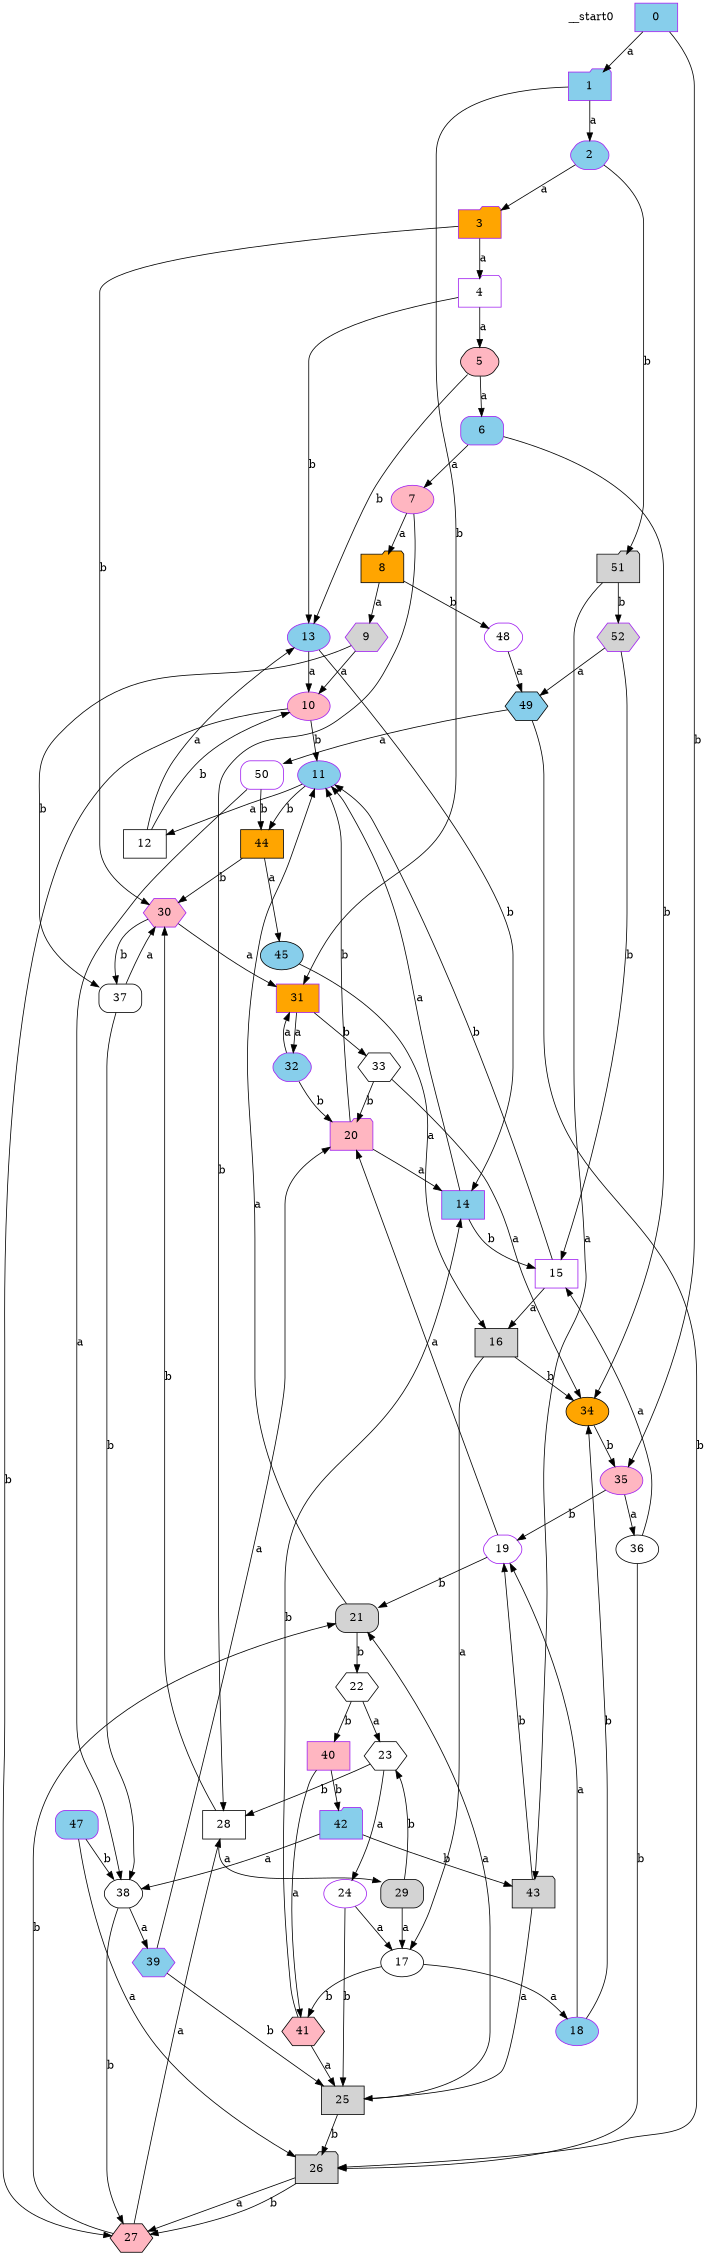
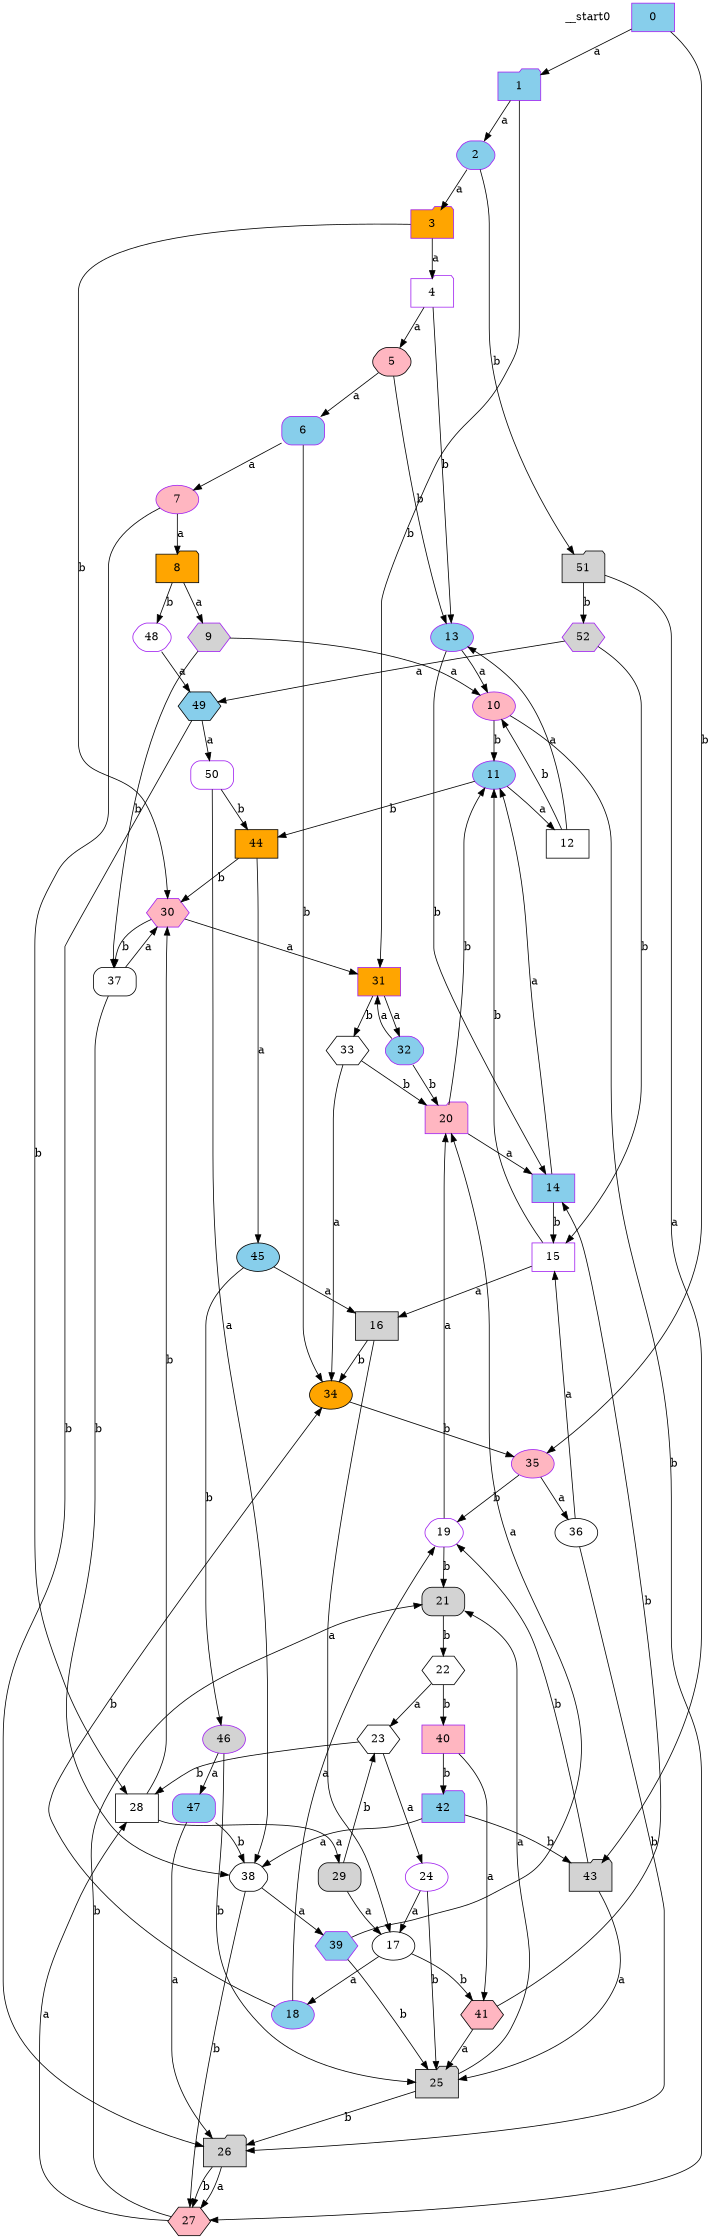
(254, 1206) -> none
none -> (224, 1739)
(343, 2100) -> (437, 2084)
